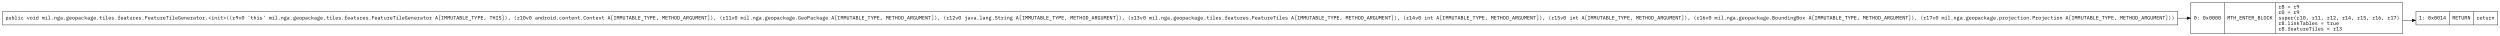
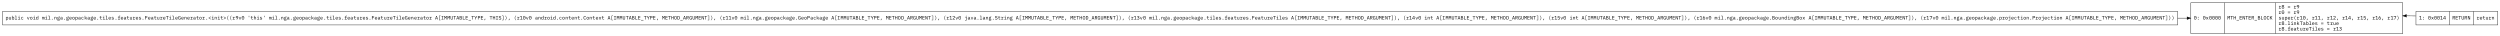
(2407, 20) -> (2411, 16)
